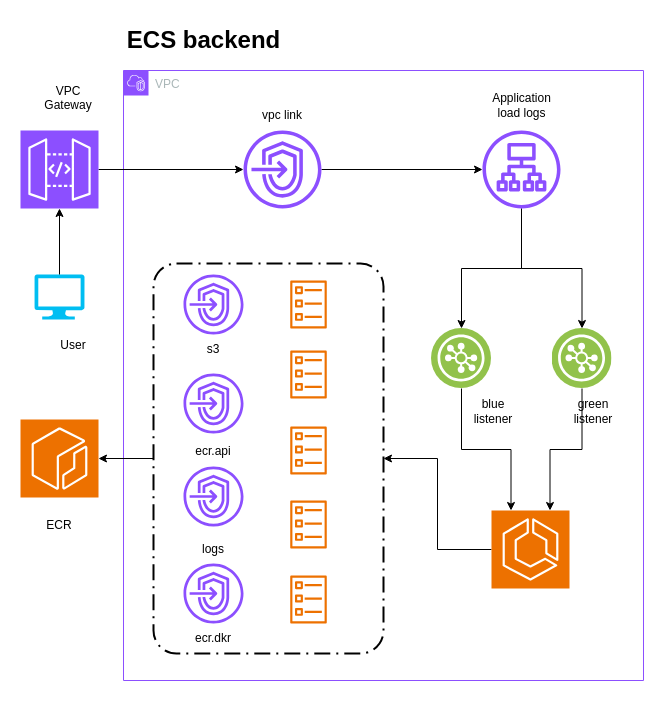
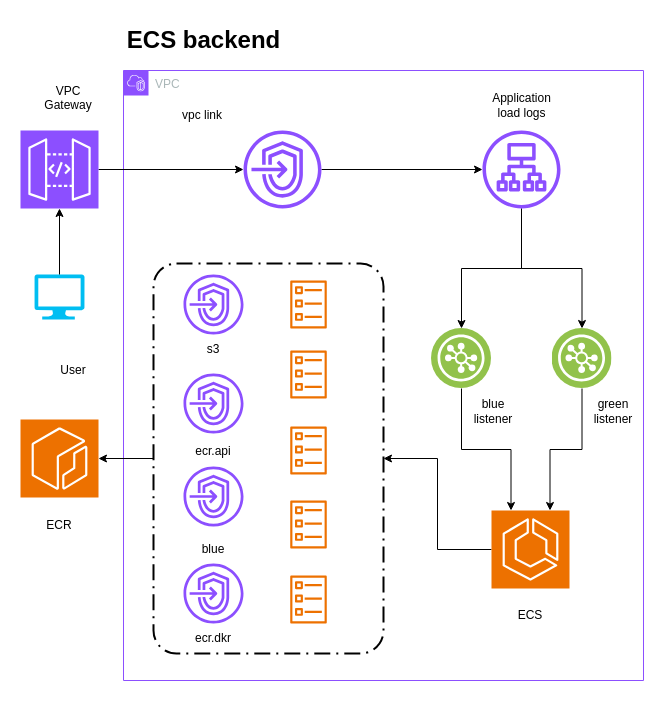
(283, 116) -> (203, 116)
(74, 346) -> (74, 371)
(594, 412) -> (614, 412)
(214, 550) -> (214, 550)
none -> (531, 616)
